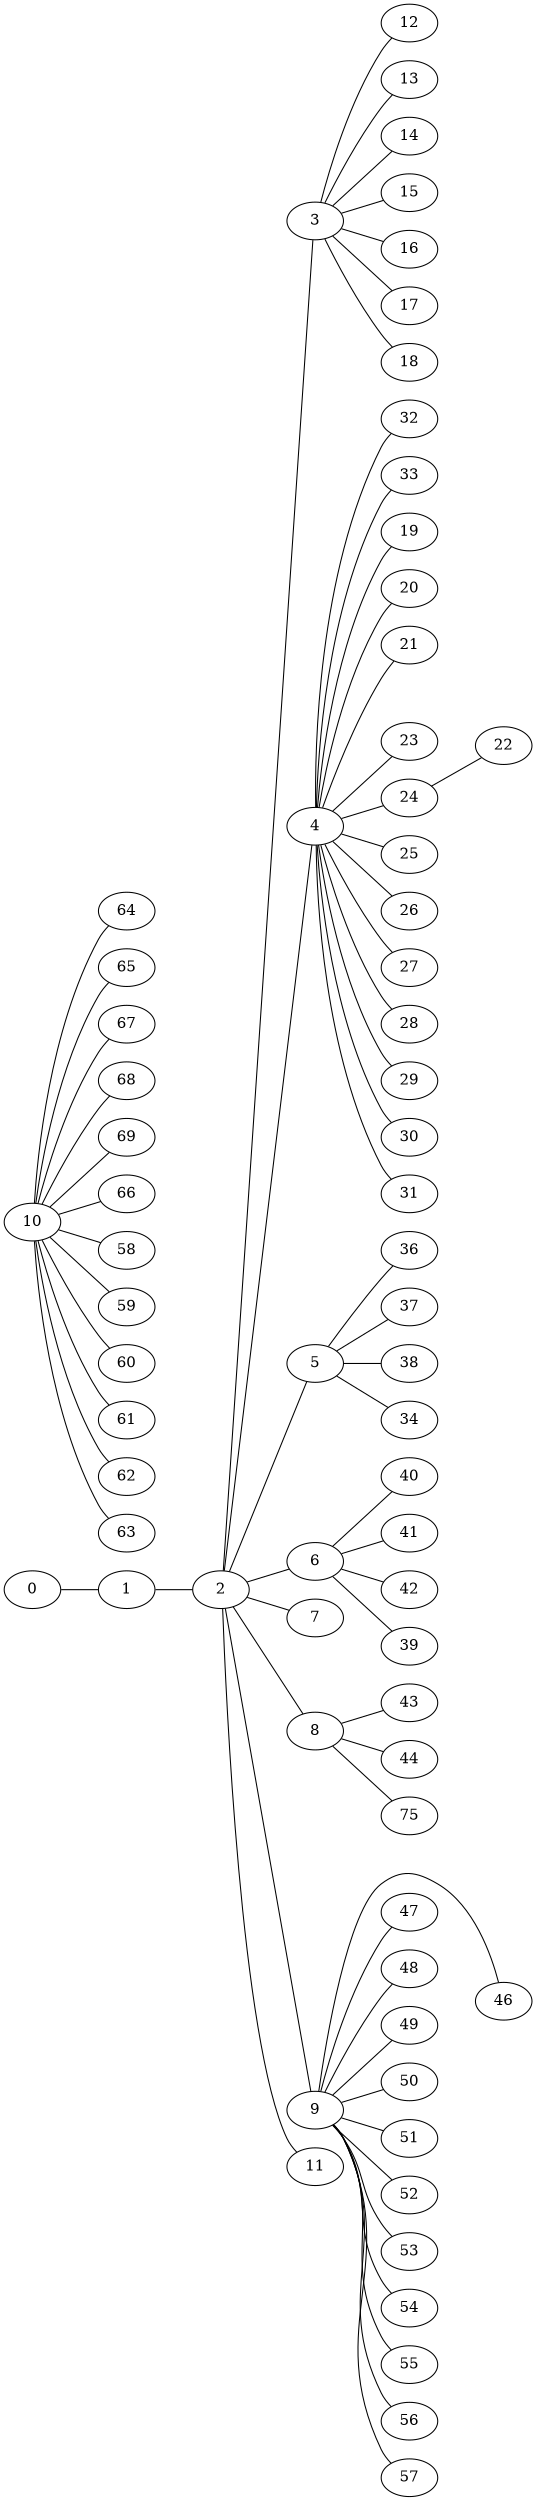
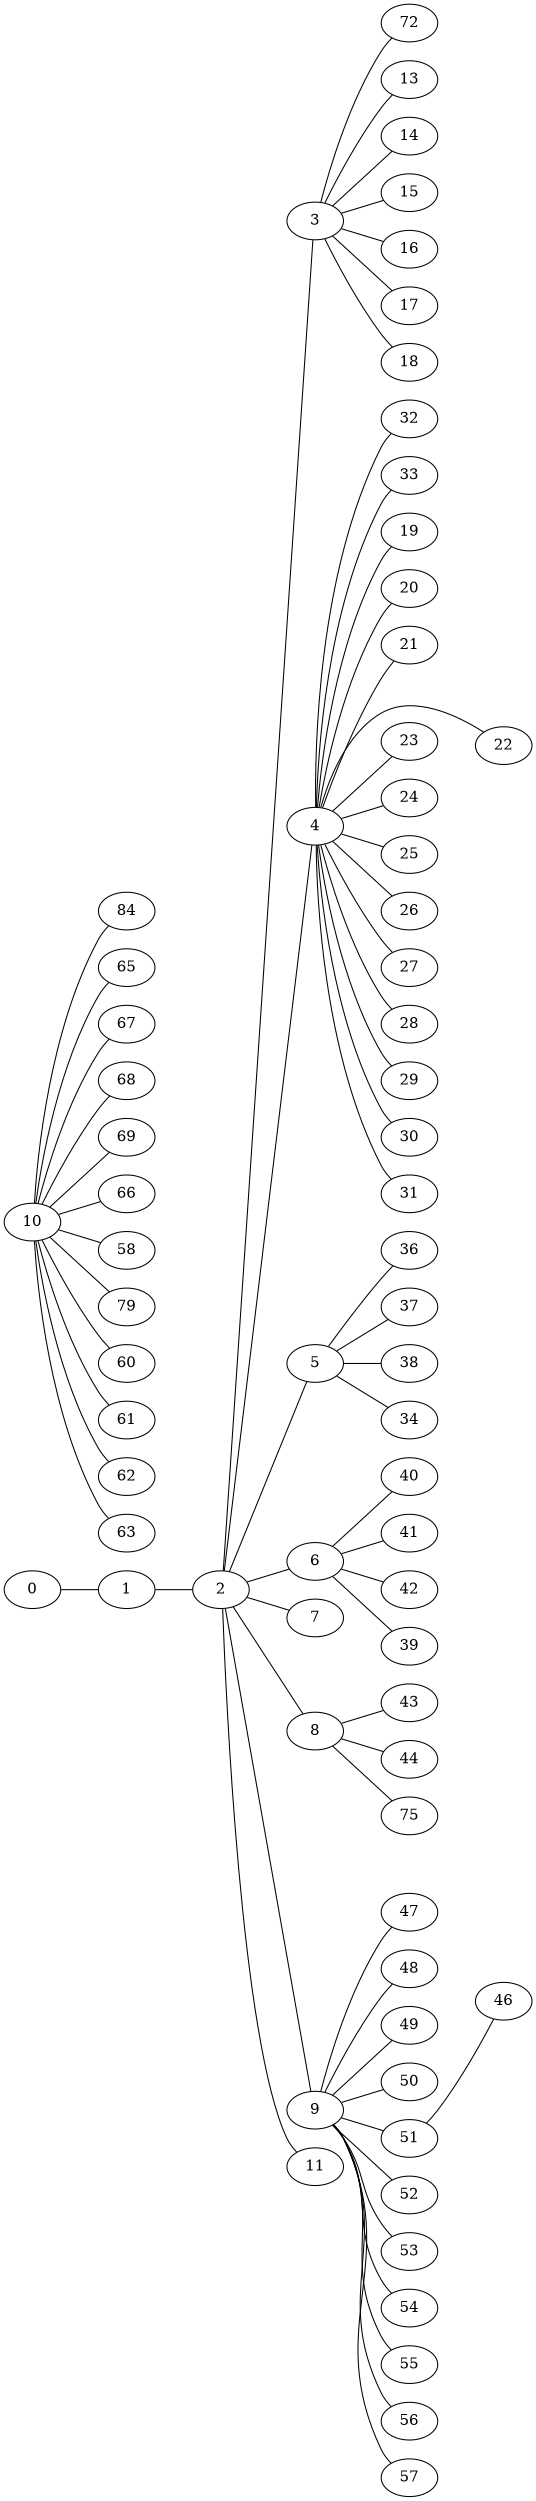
(409, 23) -> (409, 23)
(456, 772) -> (379, 715)
(127, 911) -> (127, 911)
(127, 1307) -> (127, 1307)
(369, 1899) -> (463, 2073)
